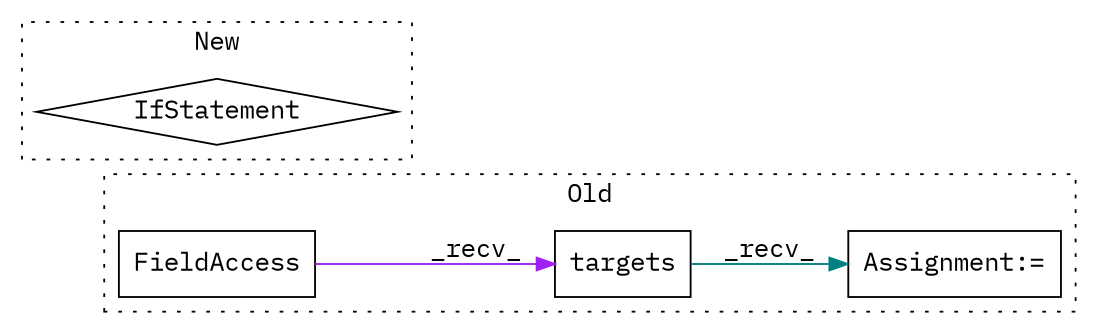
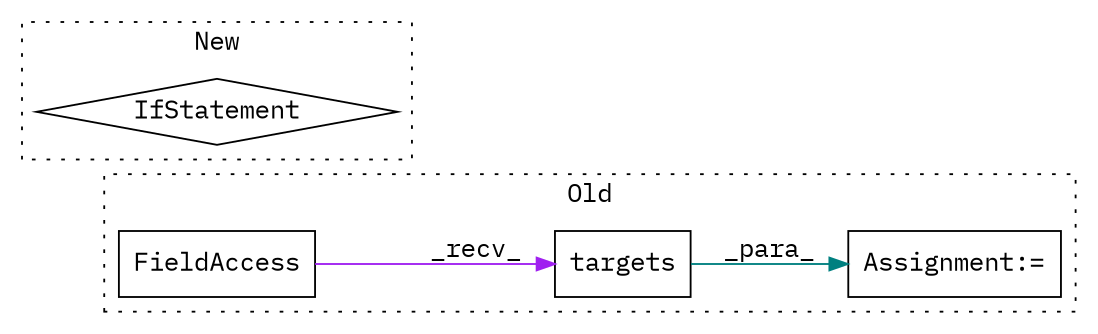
(769, 250) -> (769, 250)
